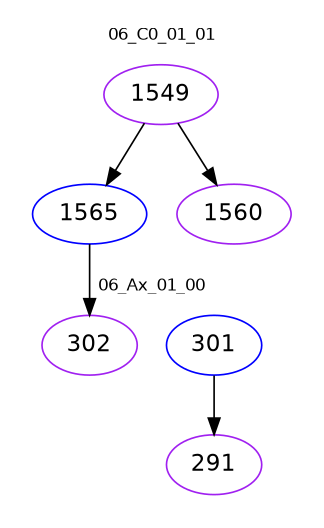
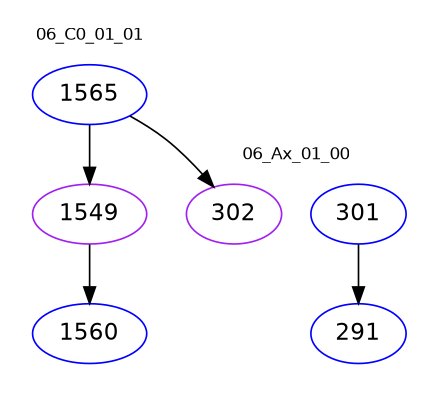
(130, 147) -> (90, 146)
(234, 214) -> (90, 334)
(214, 465) -> (358, 334)
